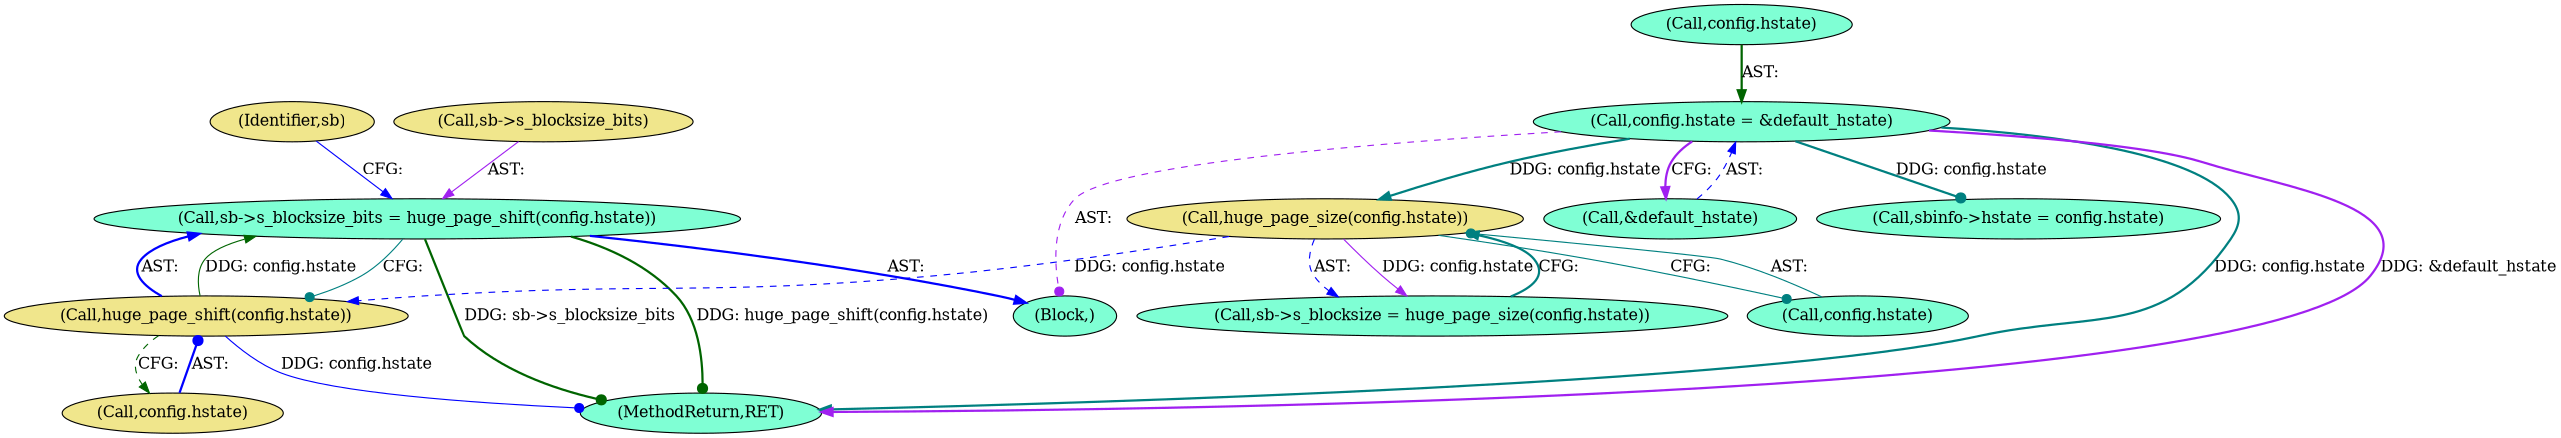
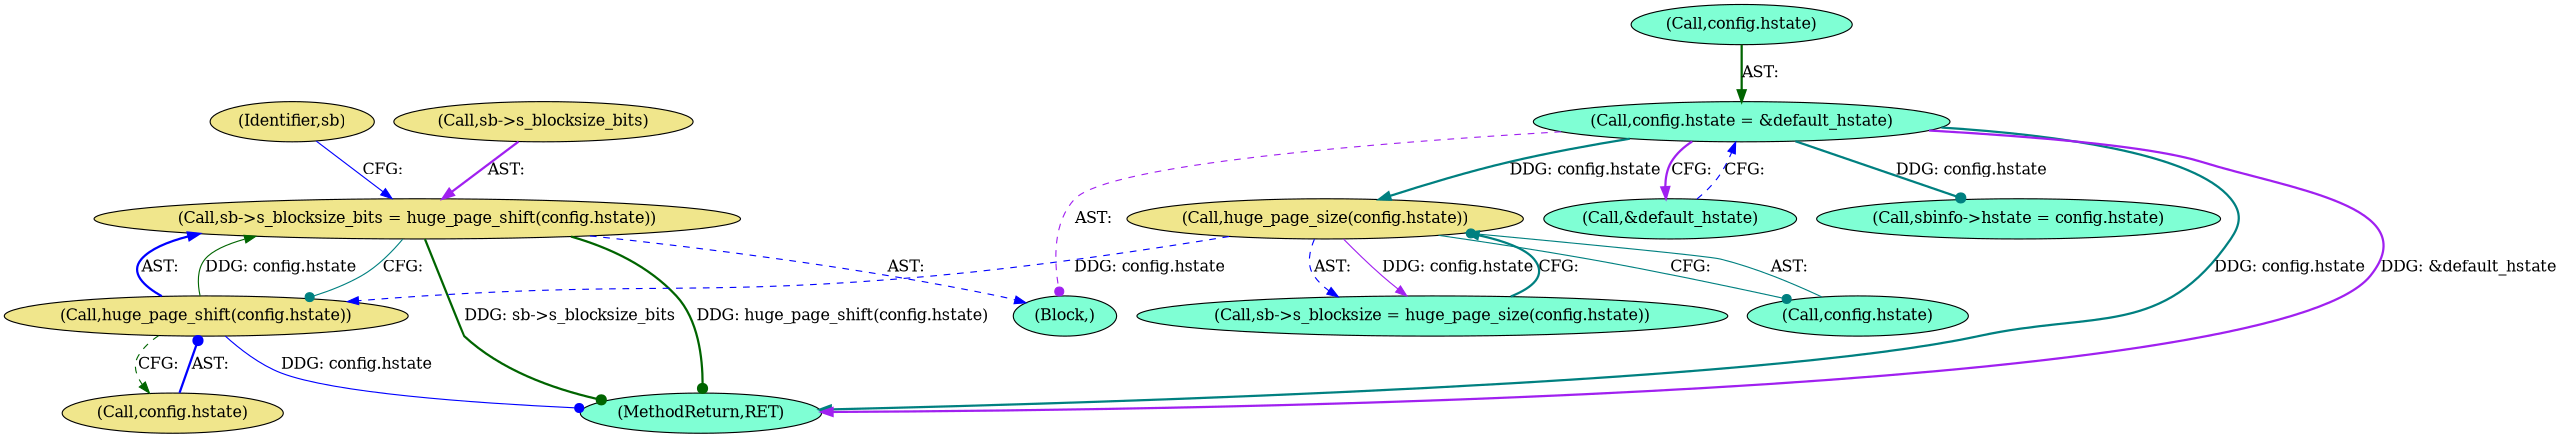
(485, 167) -> (485, 167)
(1747, 170) -> (1747, 170)
(417, 219) -> (417, 219)
(803, 262) -> (803, 262)
